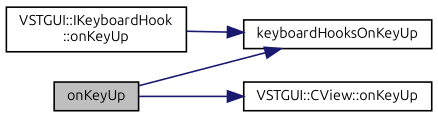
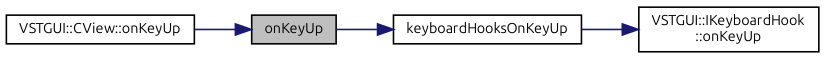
(207, 32) -> (602, 29)
(183, 96) -> (215, 29)
